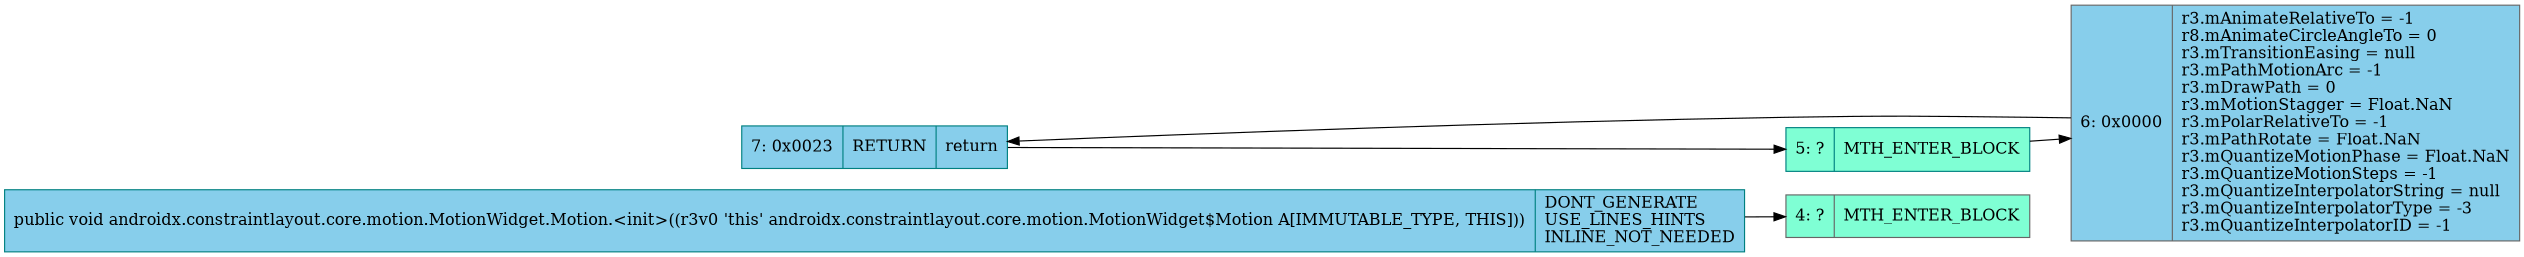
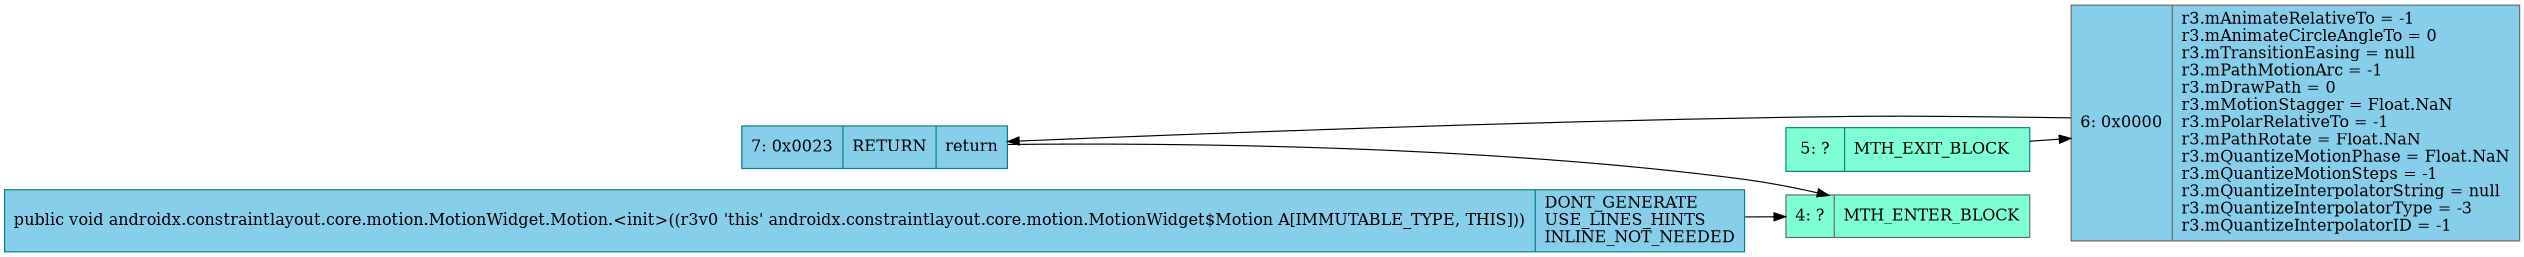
(2310, 36) -> (2310, 36)
(1391, 148) -> (1414, 152)
(1932, 149) -> (1932, 149)
